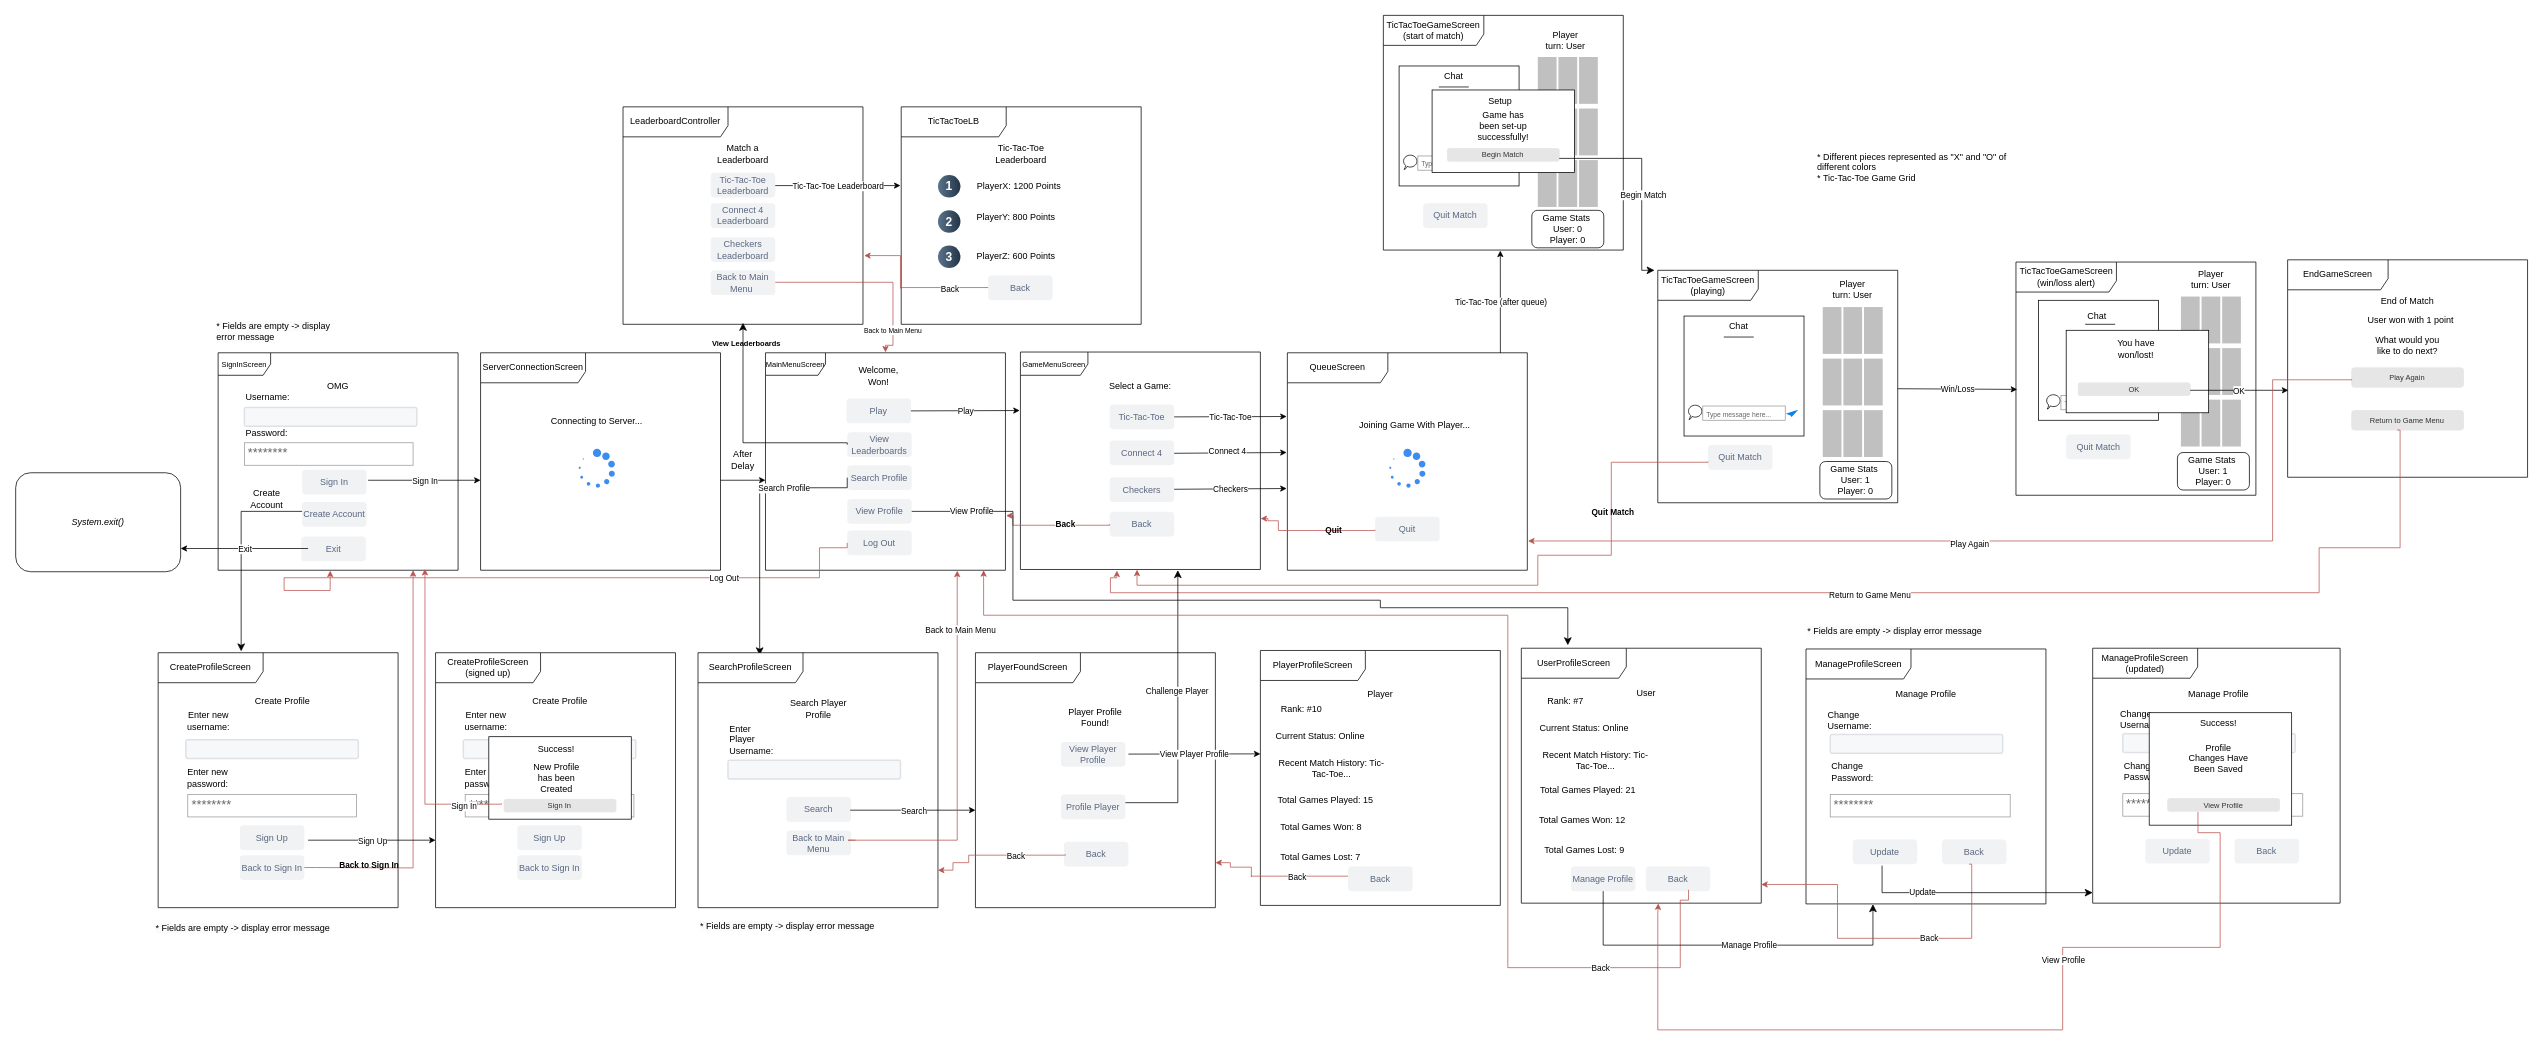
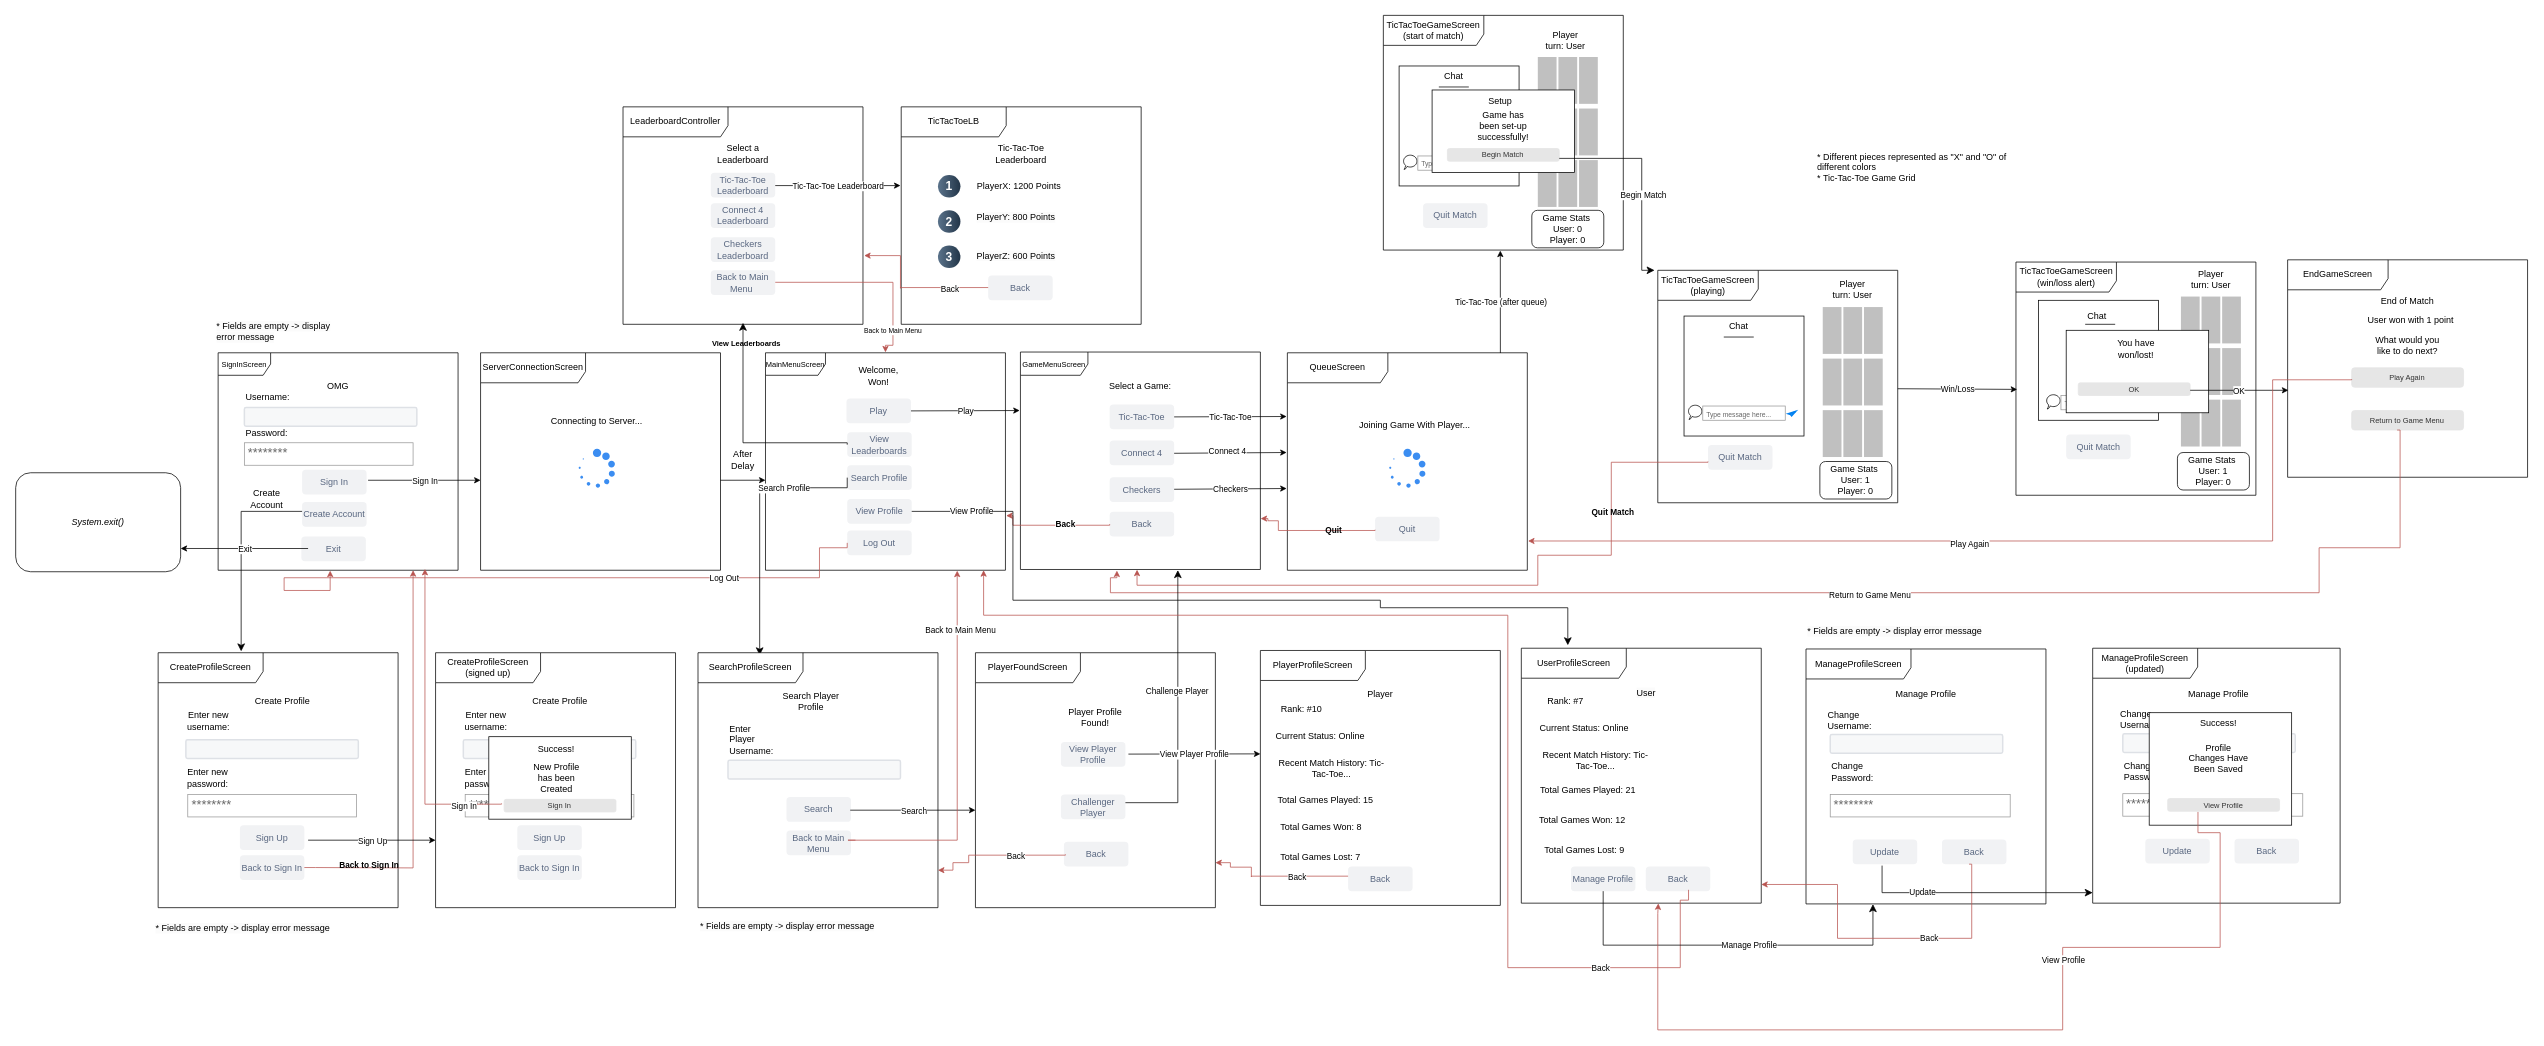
(743, 154) -> (743, 154)
(819, 709) -> (811, 702)
(1093, 807) -> (1093, 807)
